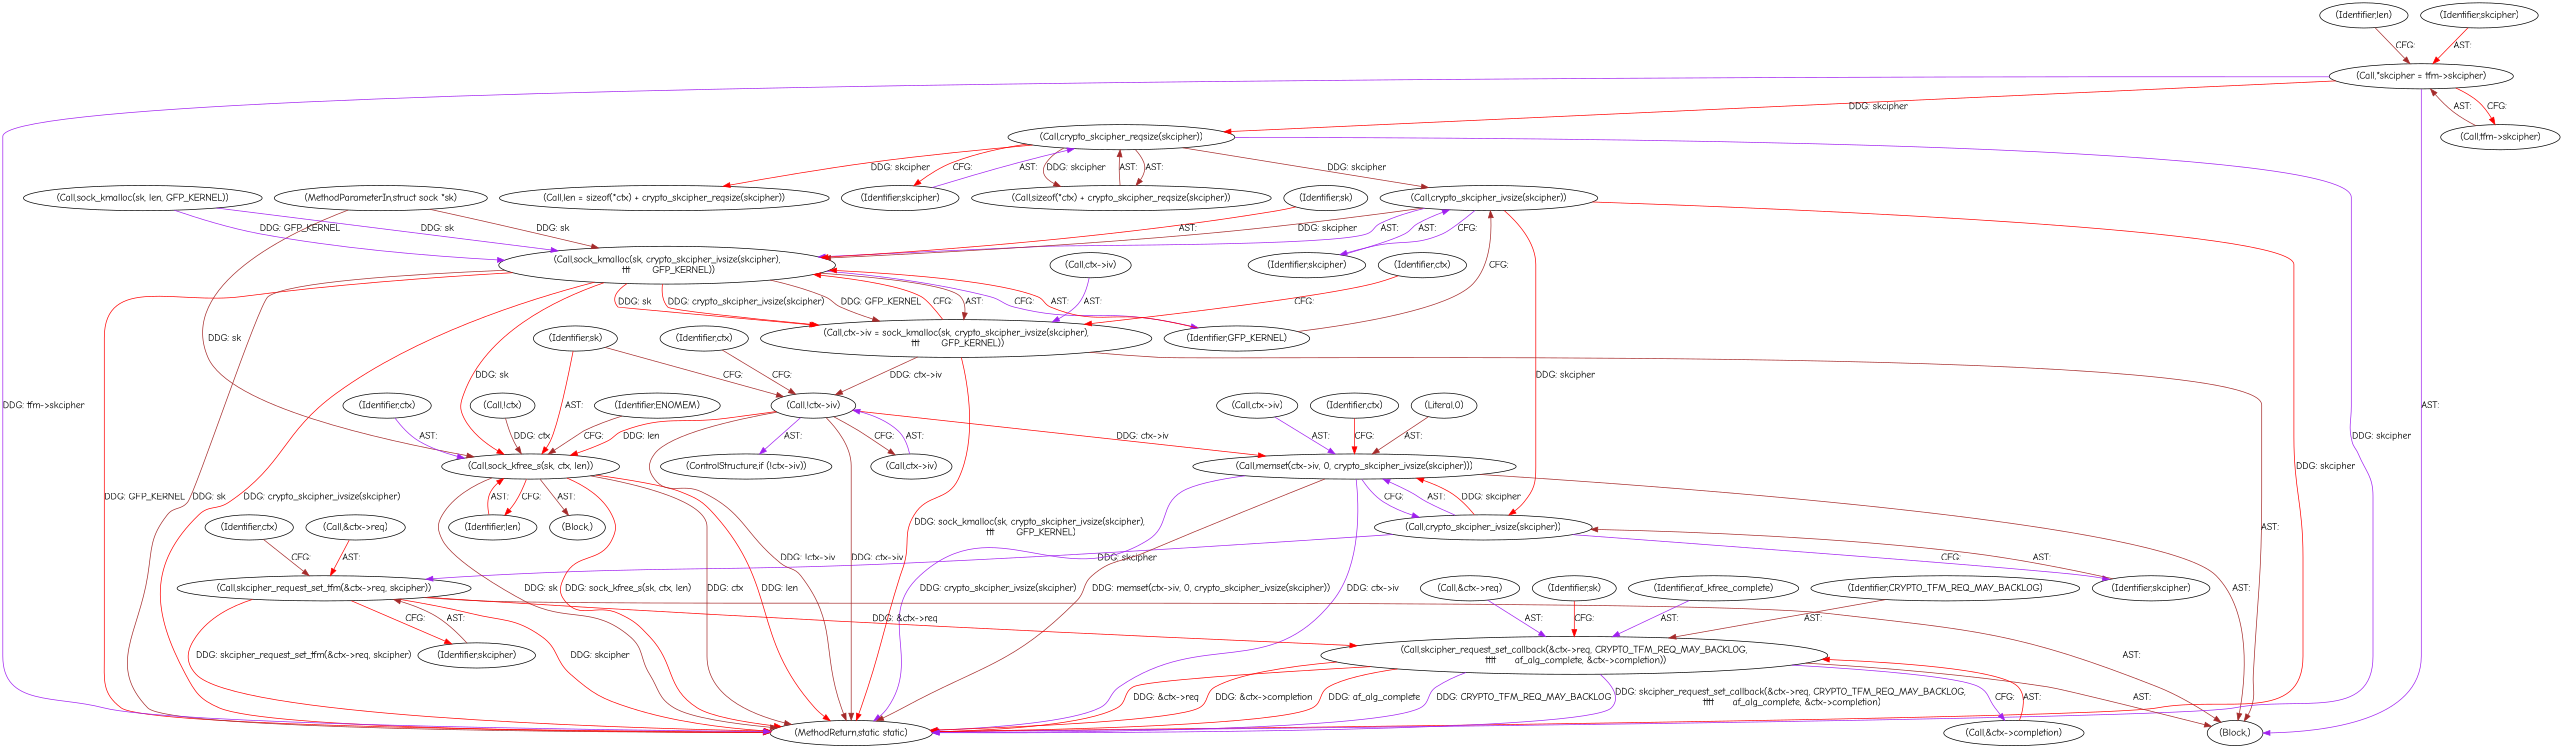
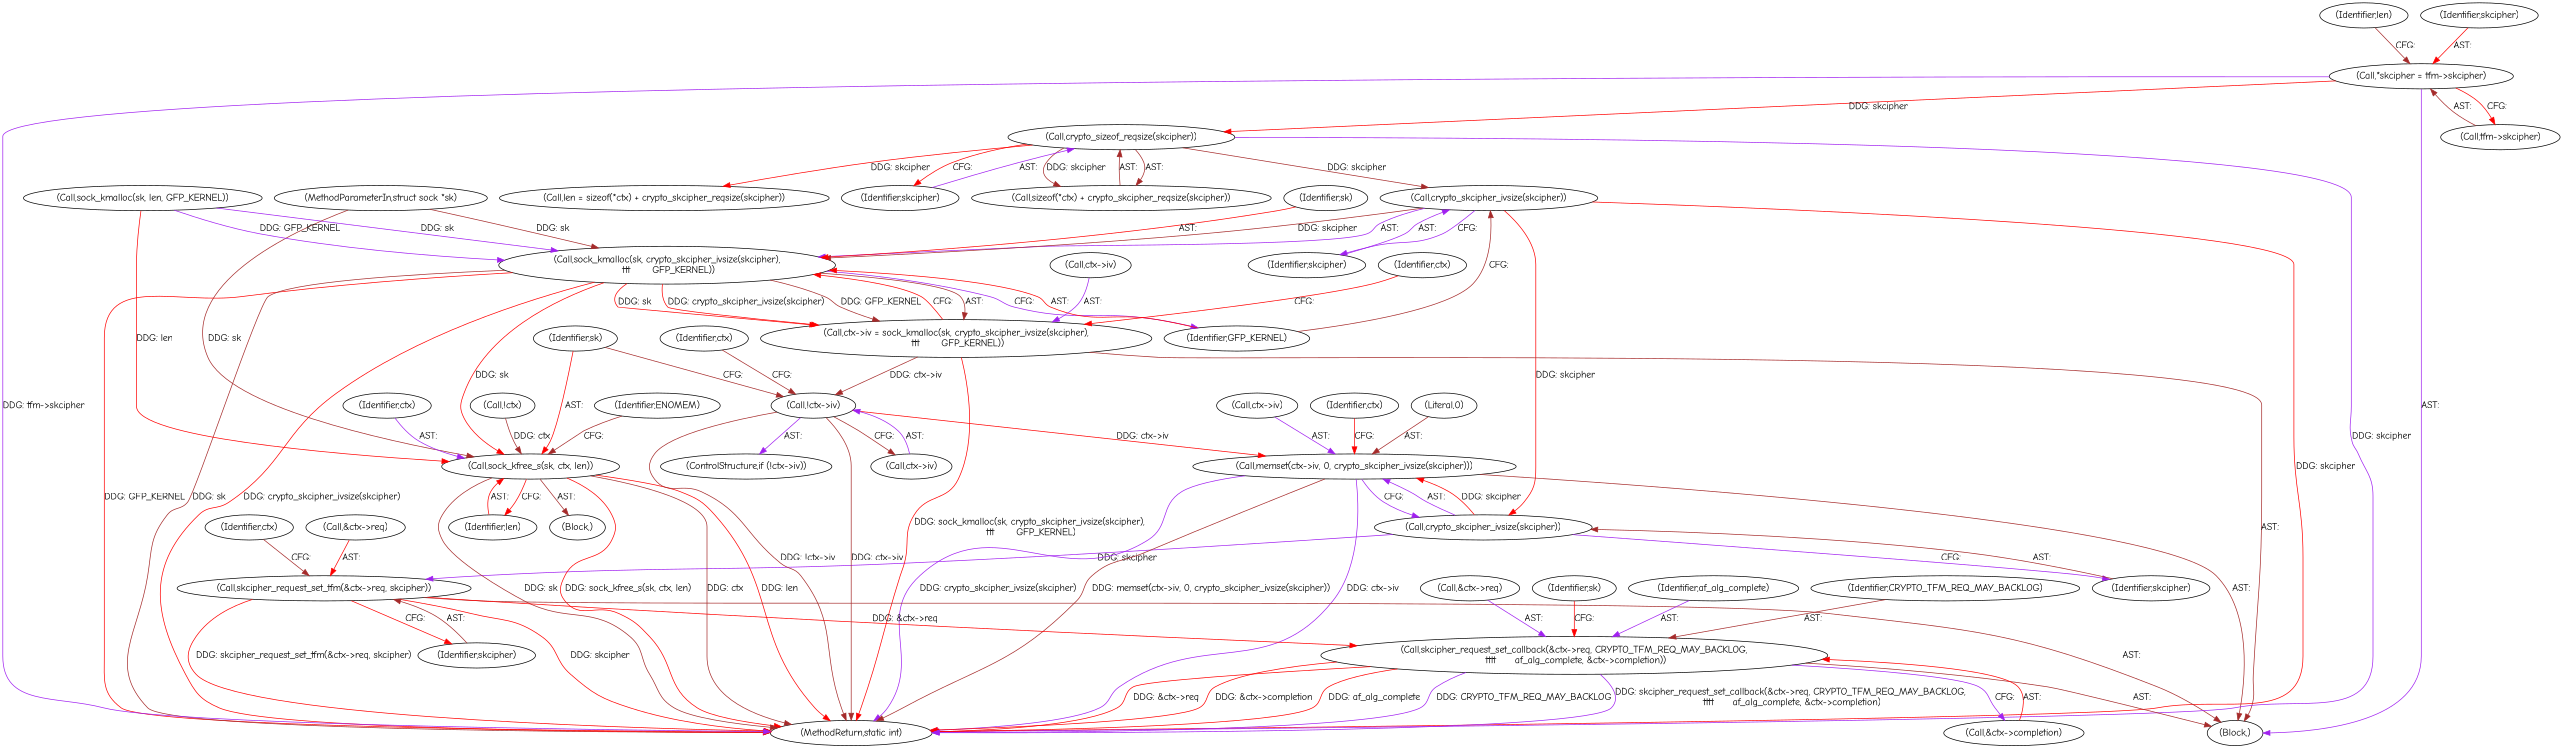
(1121, 137) -> (1121, 137)
(674, 421) -> (188, 432)
(1714, 588) -> (1714, 588)
(851, 733) -> (851, 733)
